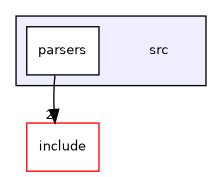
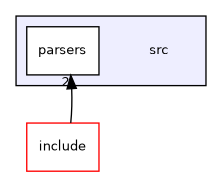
(54, 94) -> (72, 106)
